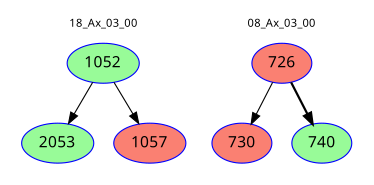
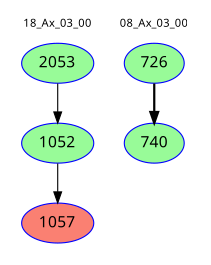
(282, 63) -> (154, 63)
(83, 98) -> (58, 98)
(242, 143) -> none
